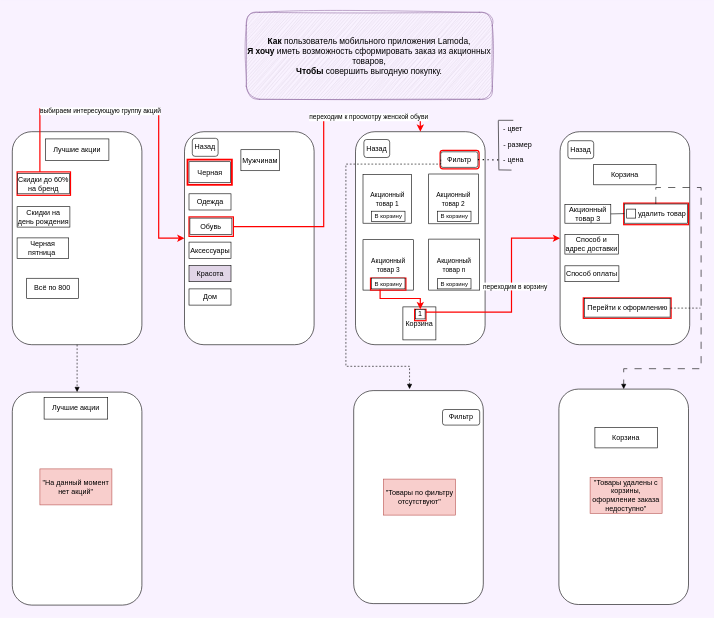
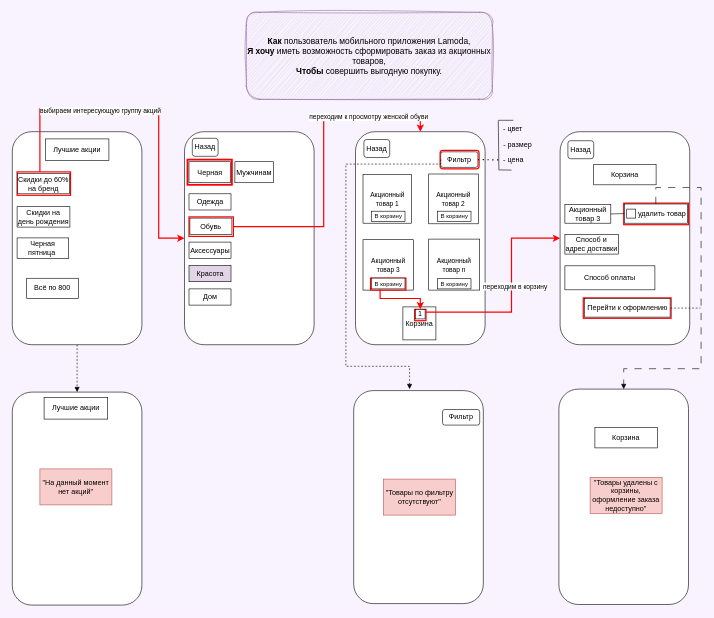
(260, 160) -> (254, 172)
(592, 274) -> (610, 278)
